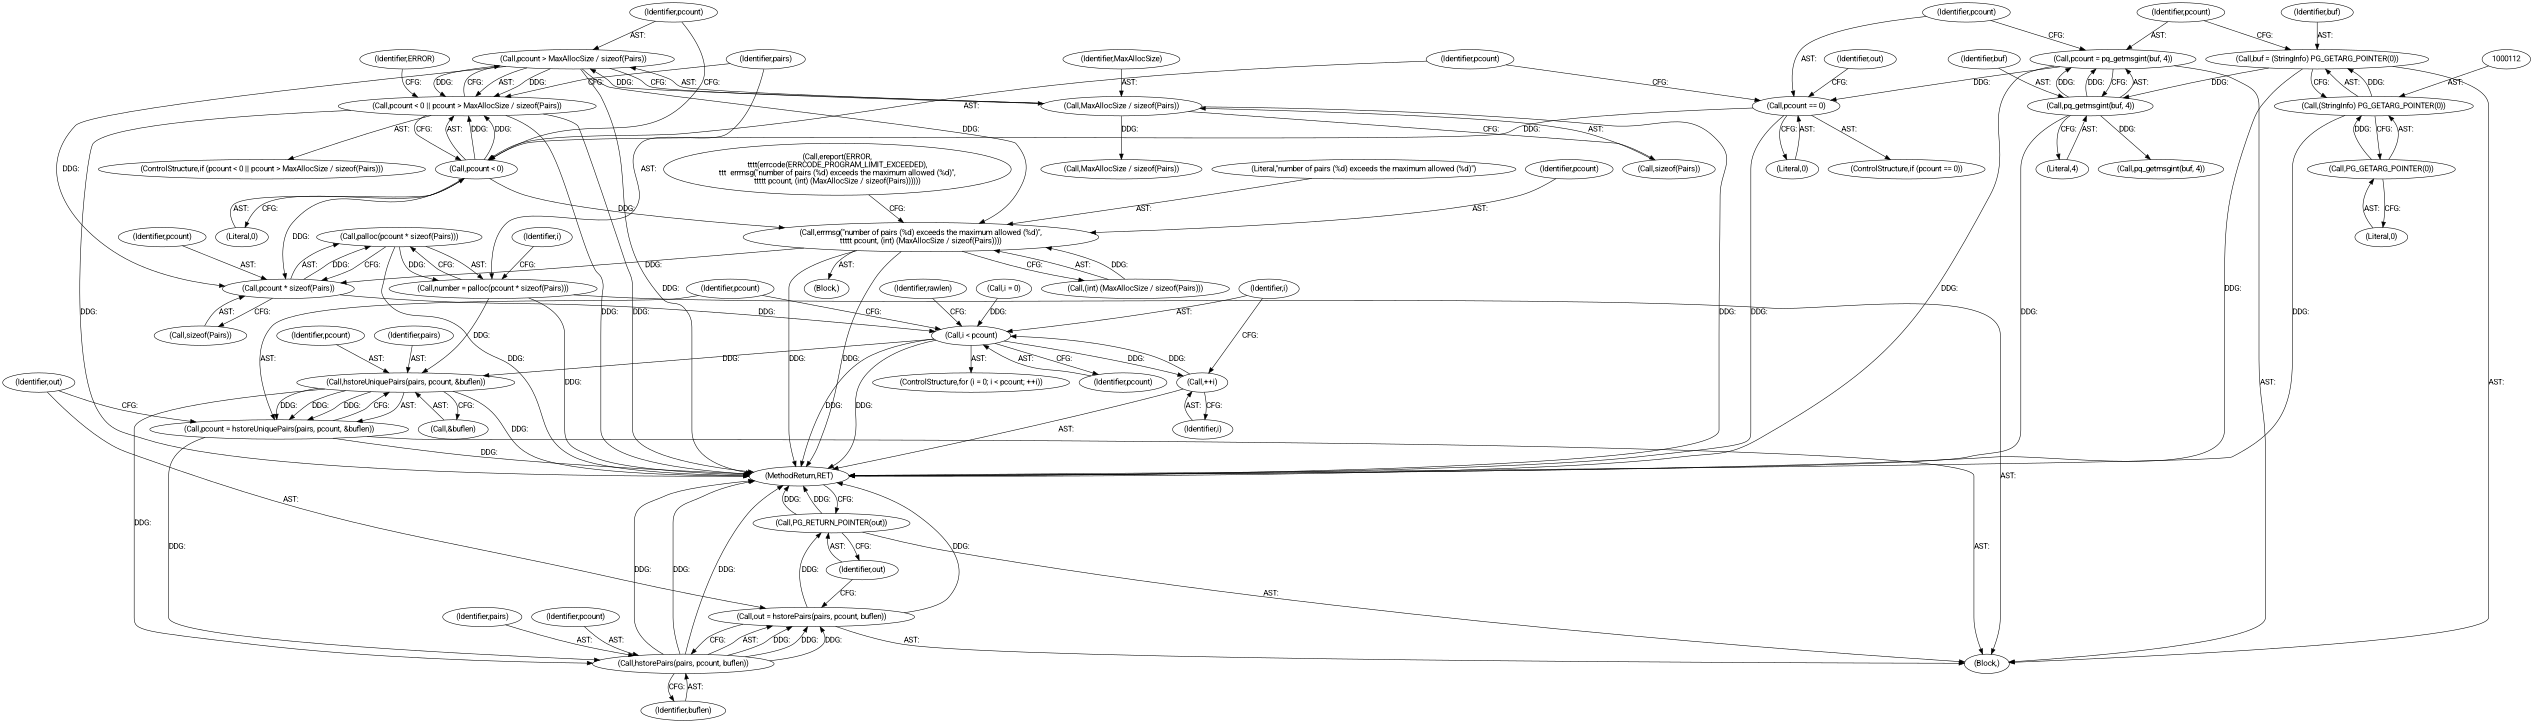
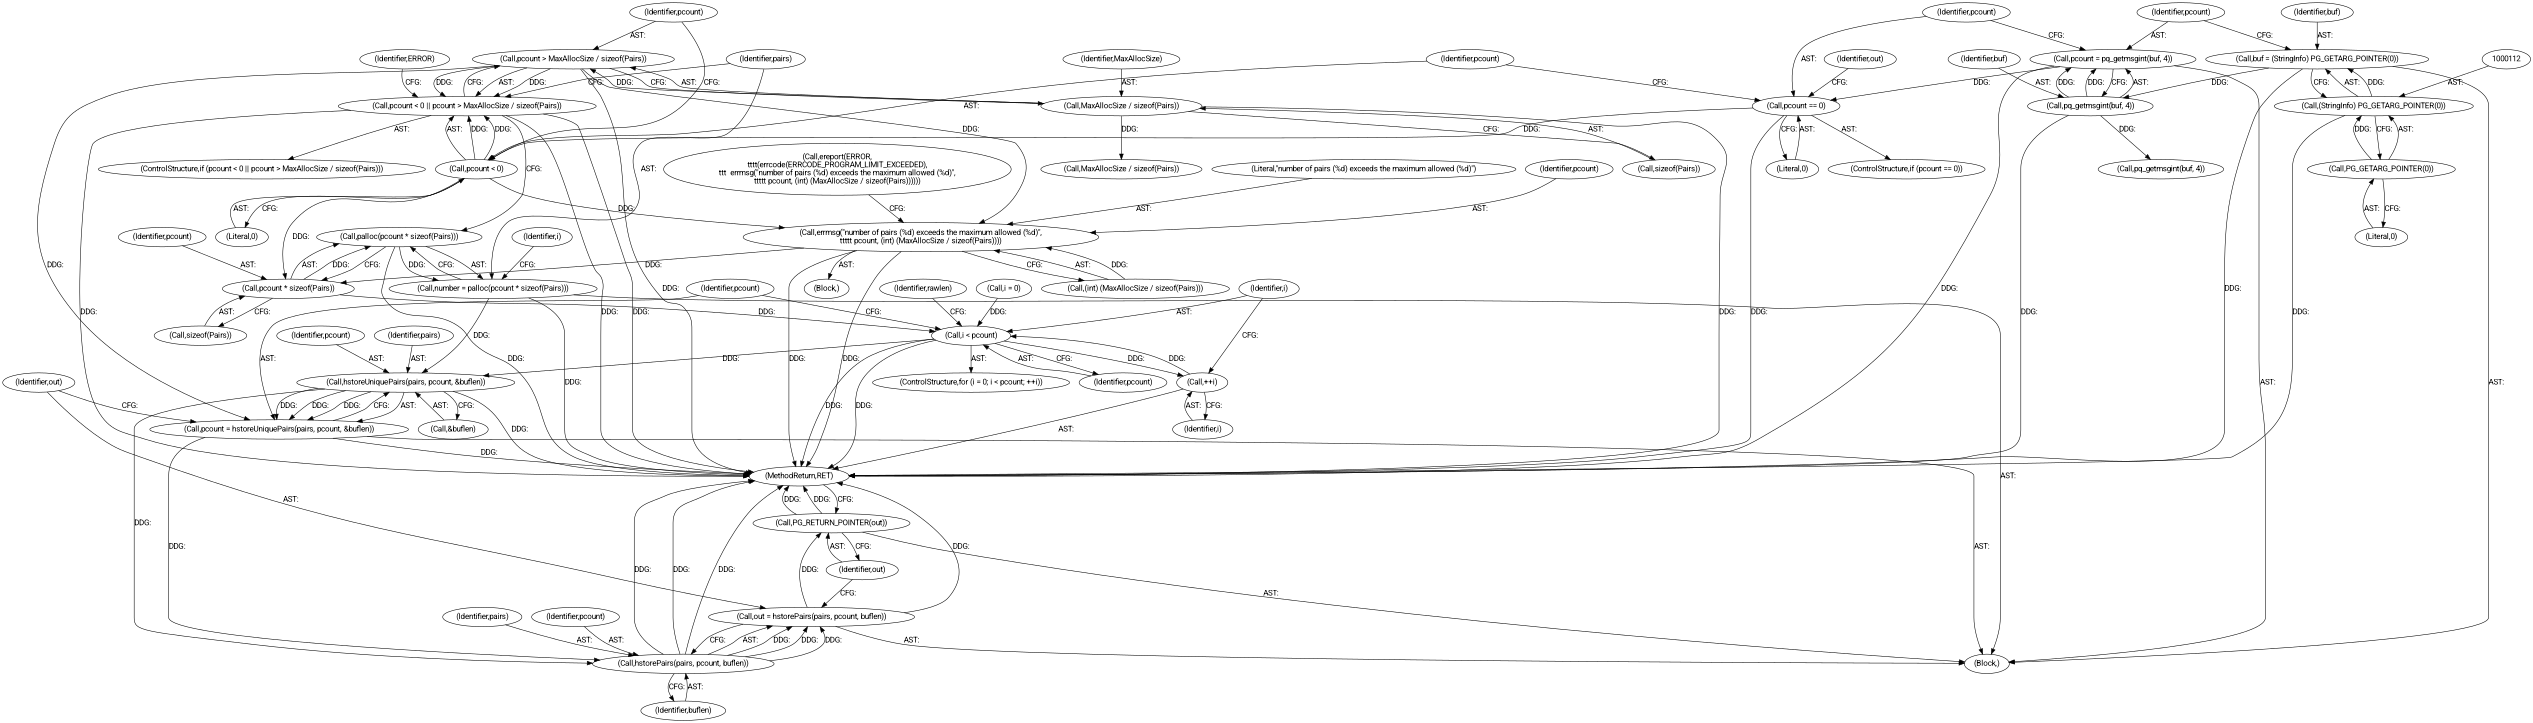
(158, 107) -> (78, 110)
(425, 140) -> (524, 184)
(2062, 169) -> none
